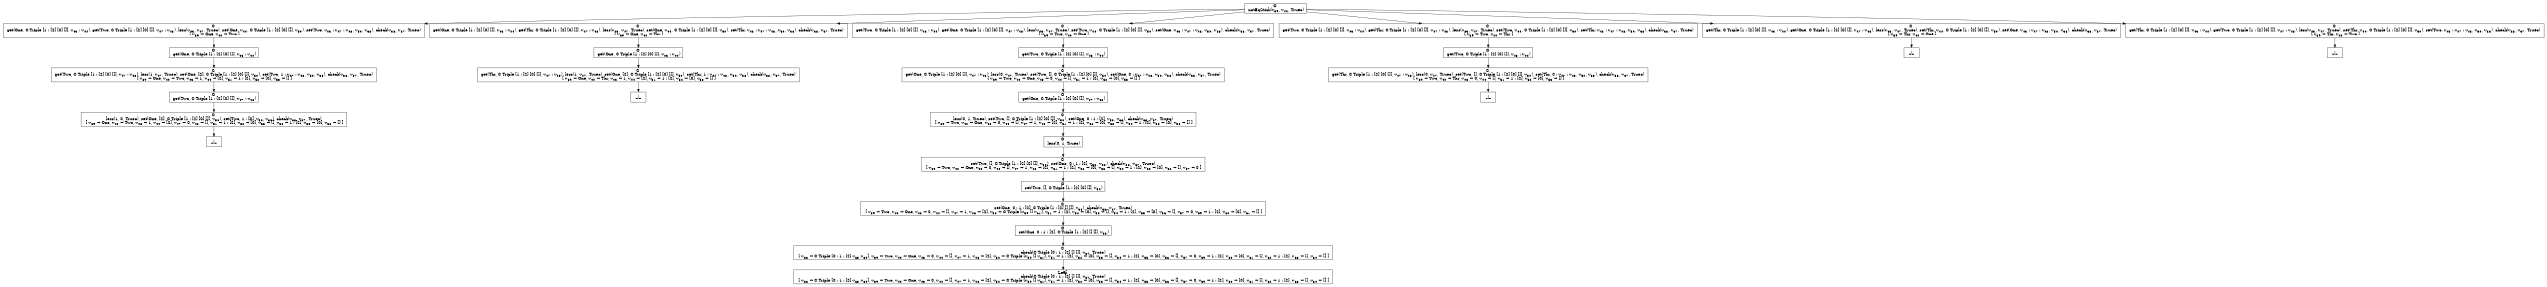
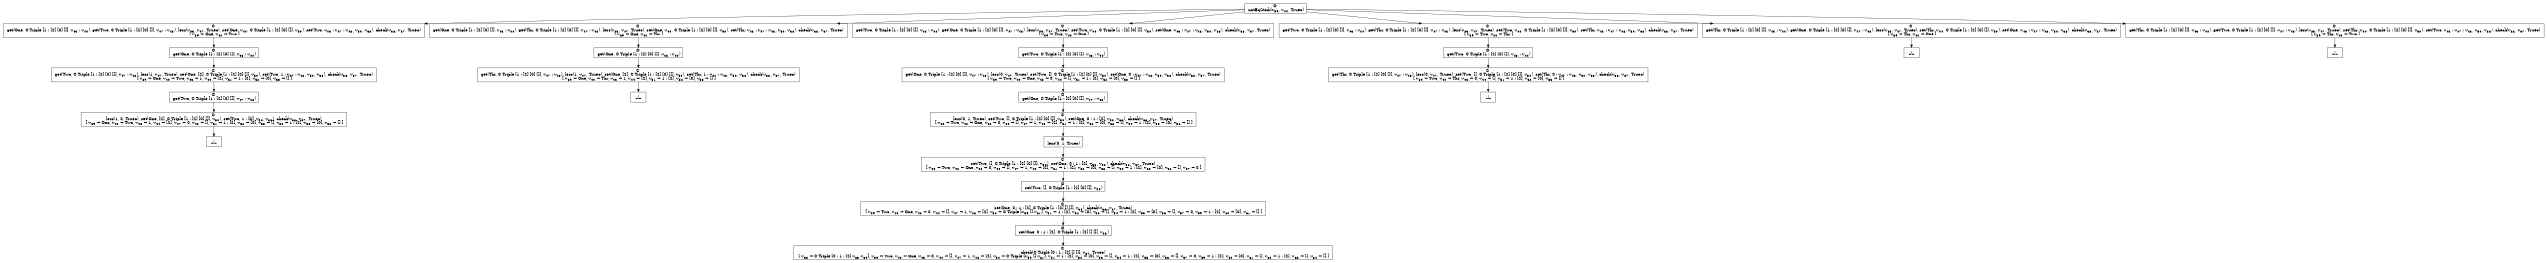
(1063, 277) -> none
